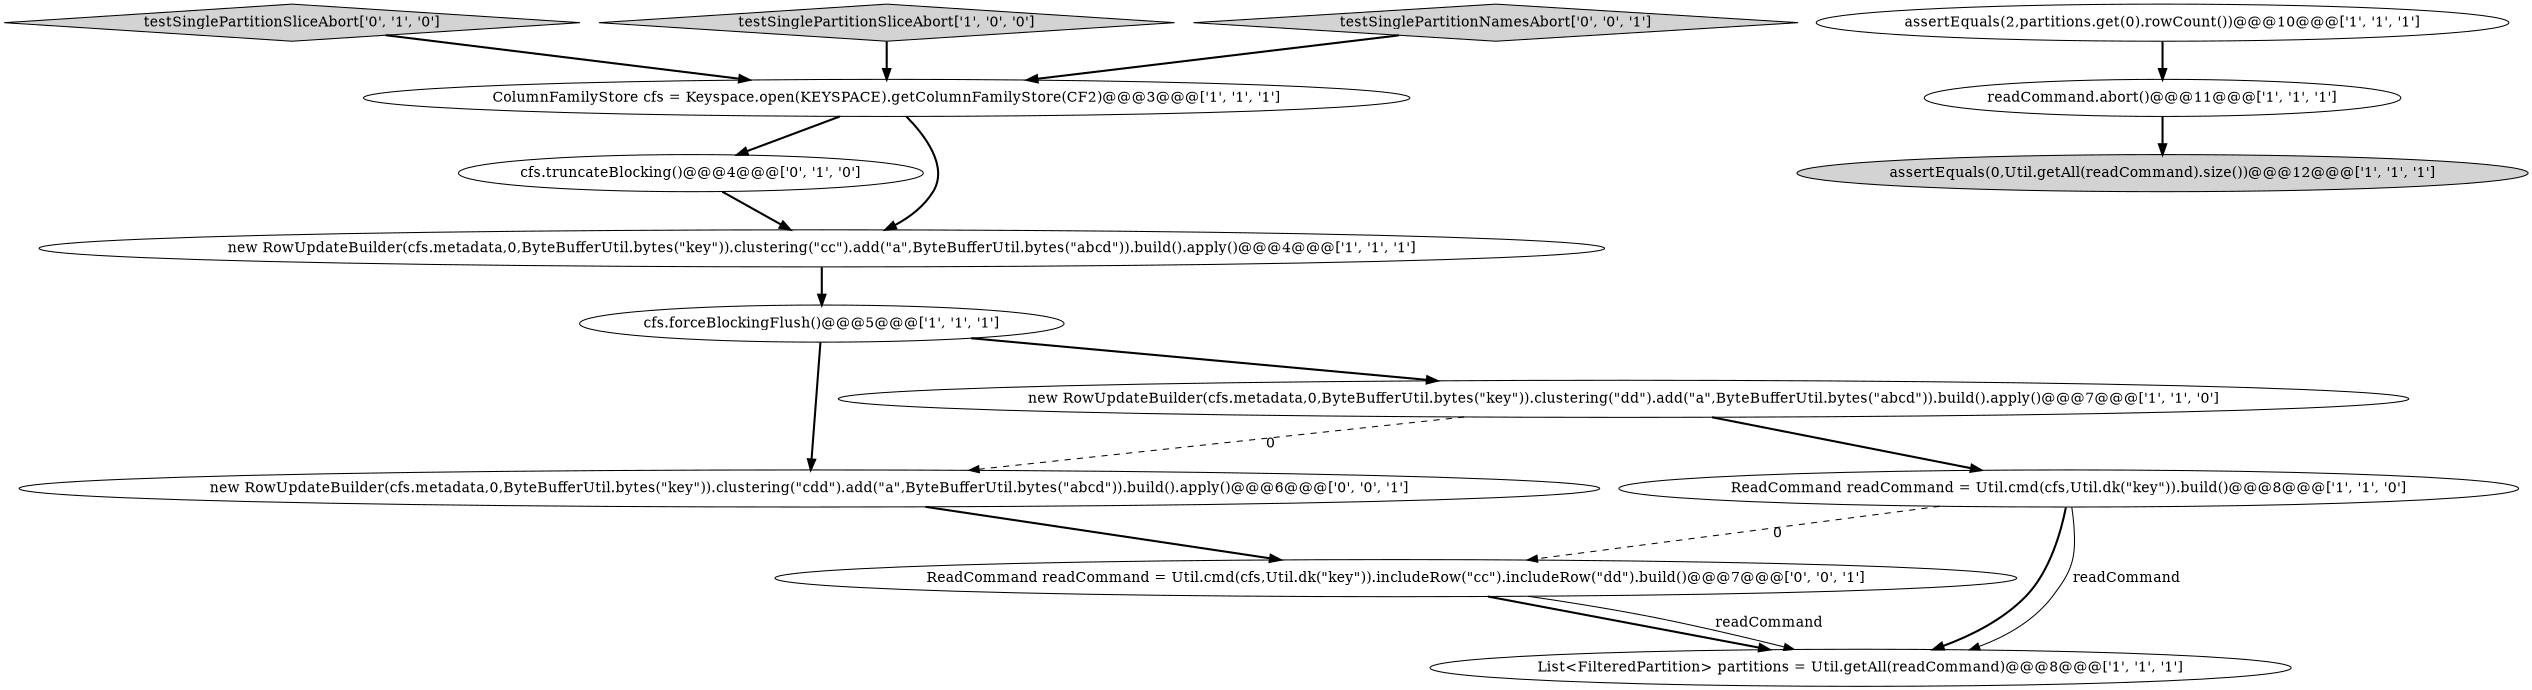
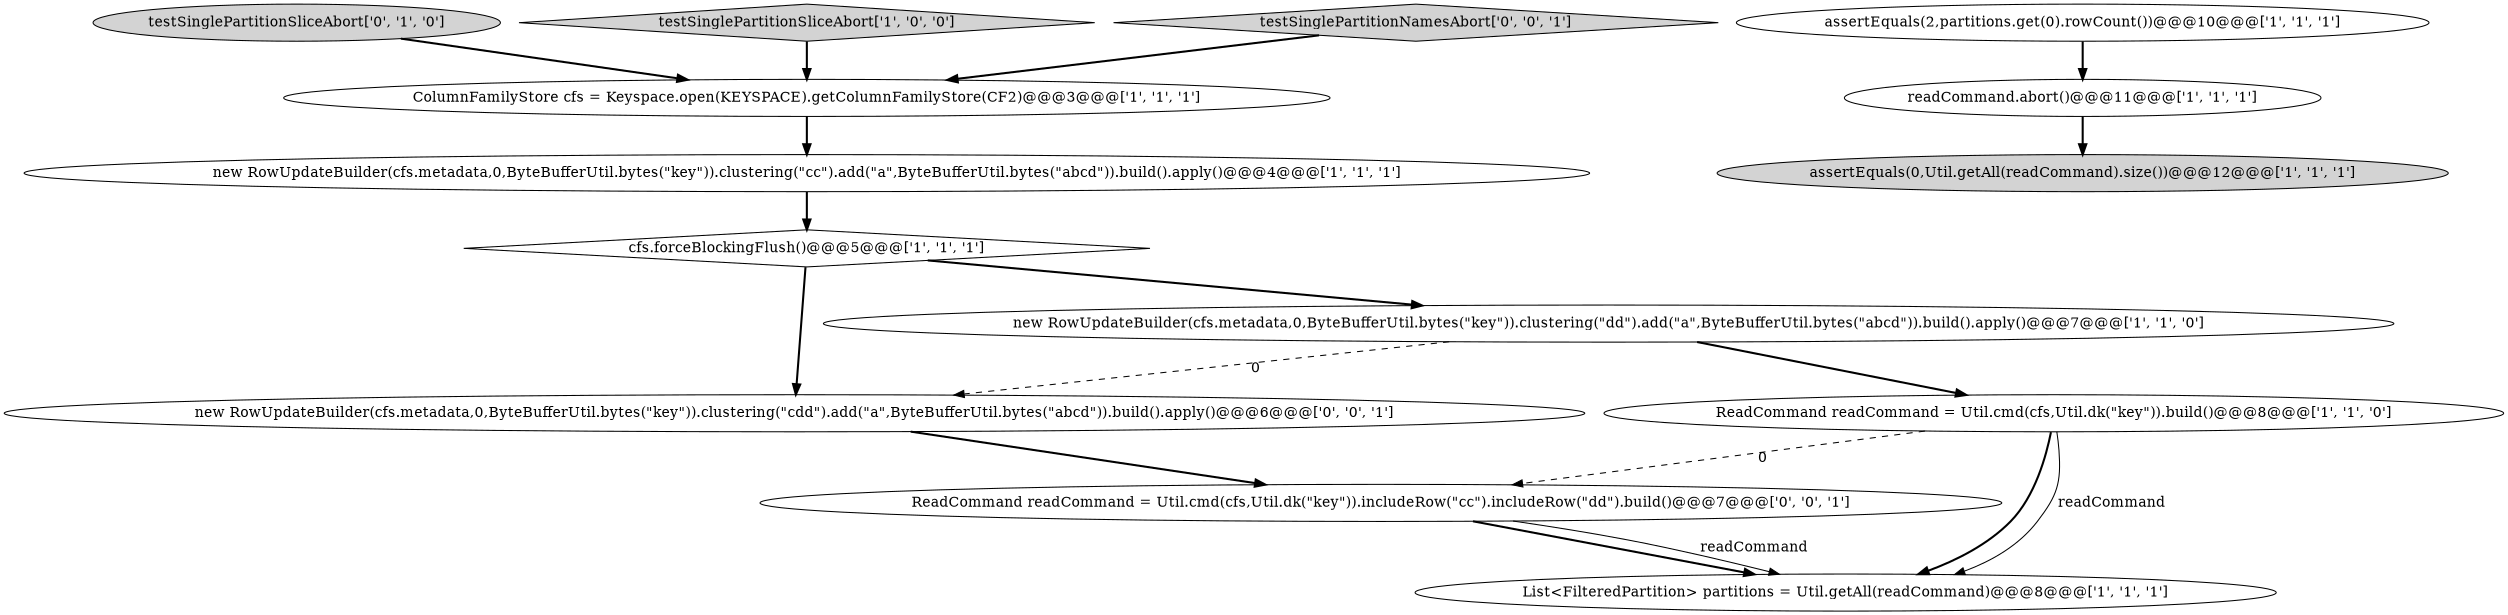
(292, 23) -> (297, 23)
(691, 173) -> none
(822, 324) -> (807, 248)
